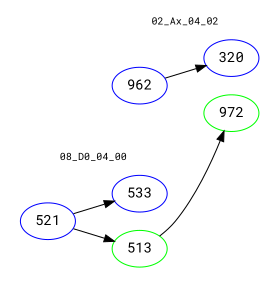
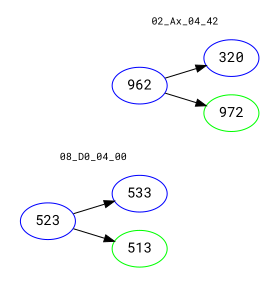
(186, 22) -> (186, 22)
(195, 192) -> (181, 98)
(48, 221) -> (48, 221)
